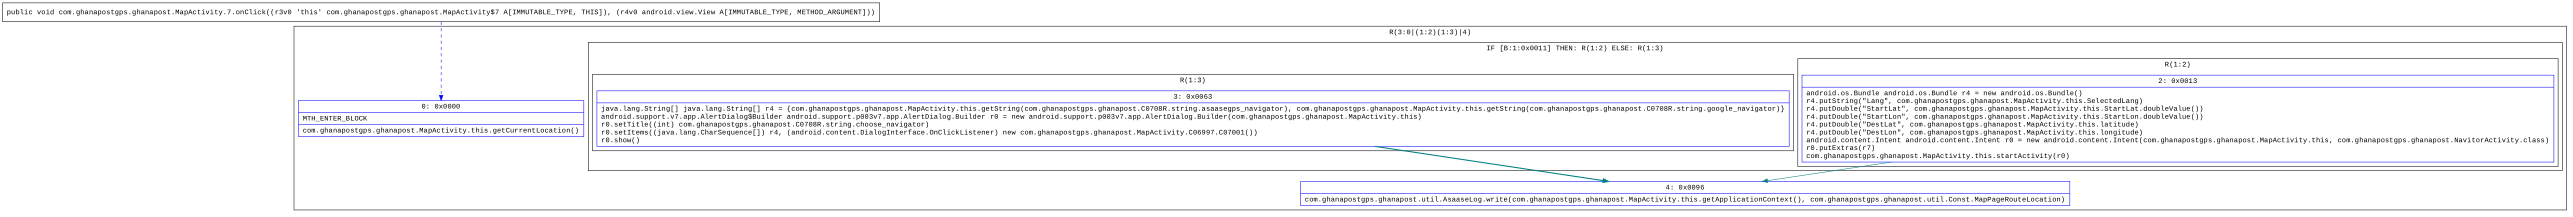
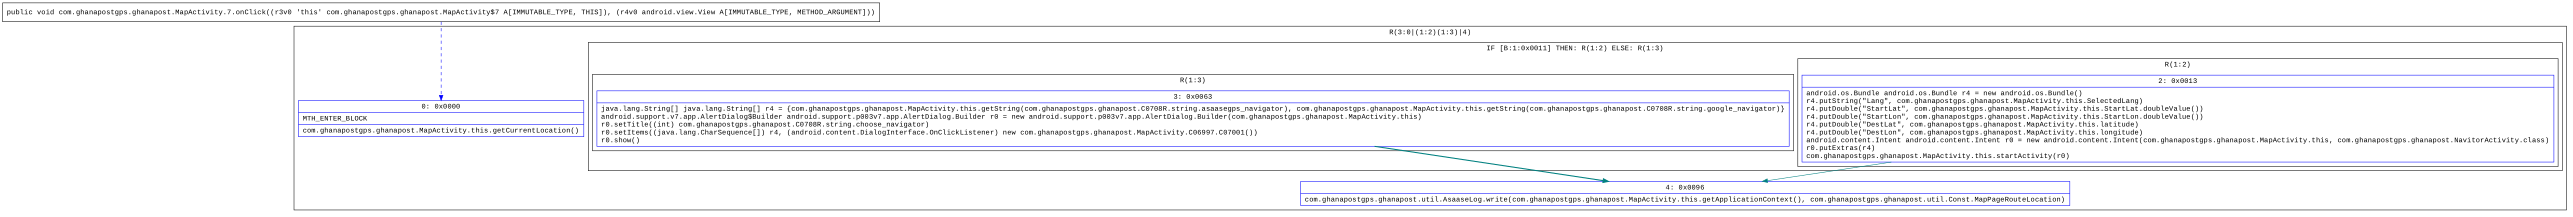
(1841, 148) -> (1841, 148)
